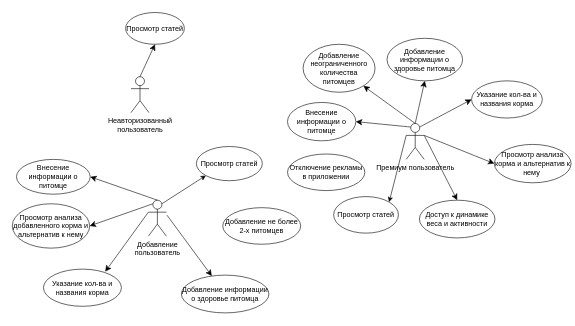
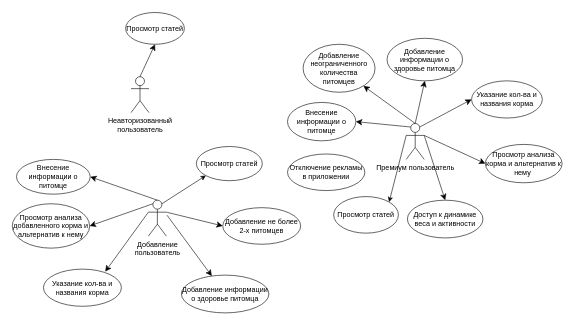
(533, 164) -> (524, 164)
none -> (195, 219)
(458, 219) -> (446, 219)
